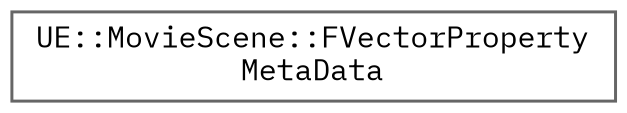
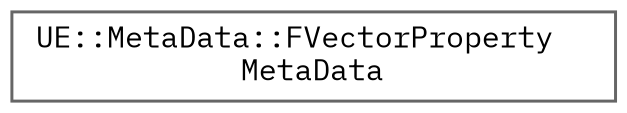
(314, 56) -> (314, 56)
